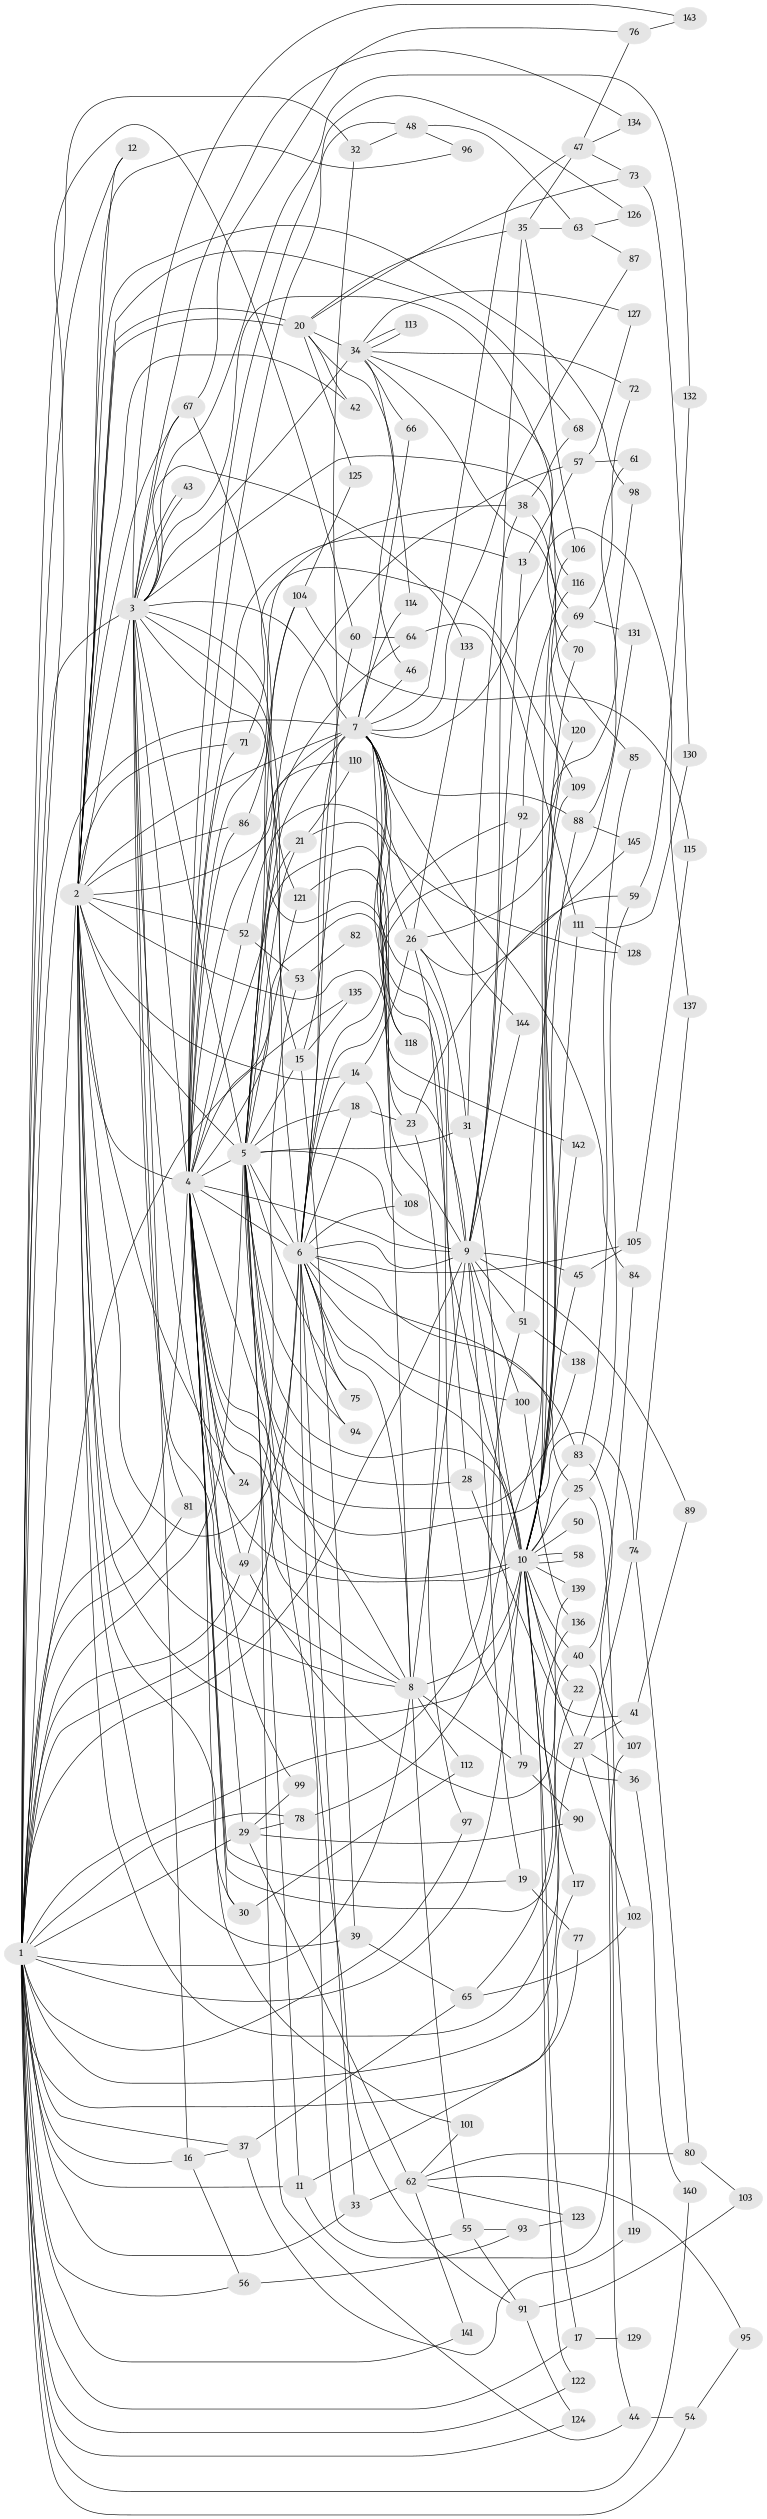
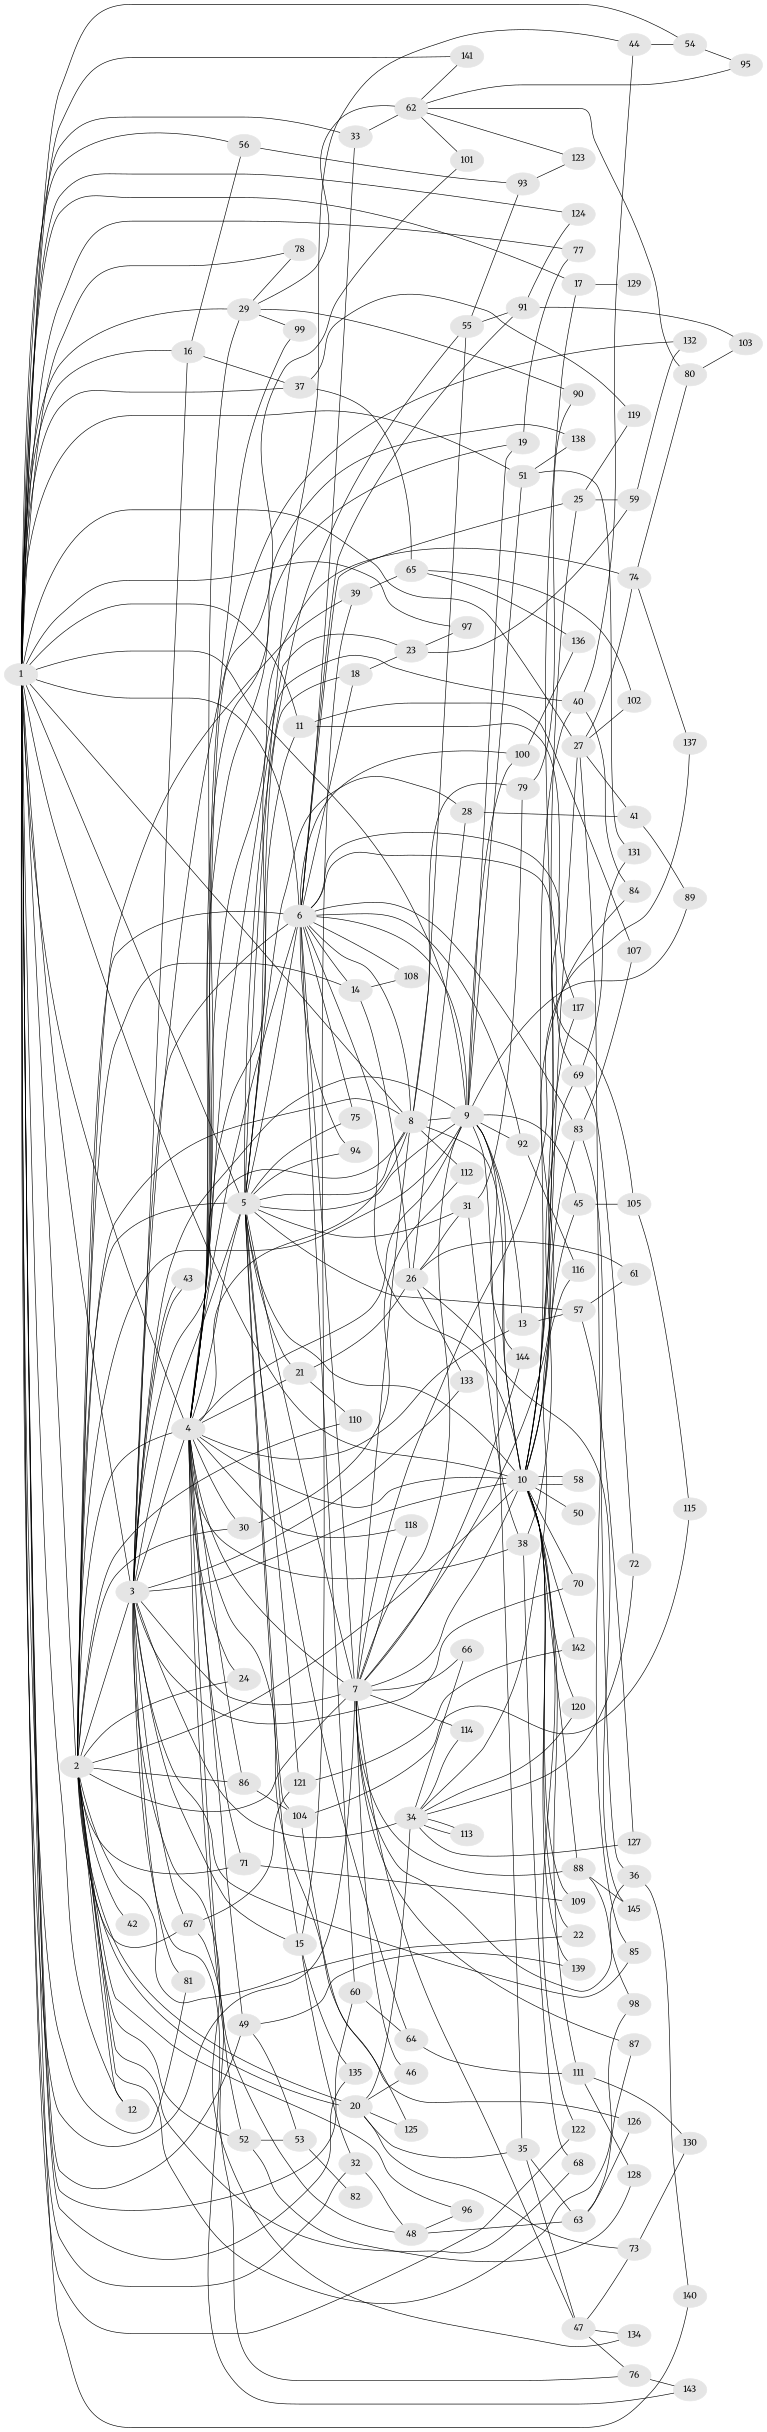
(328, 367) -> none
(579, 550) -> none
